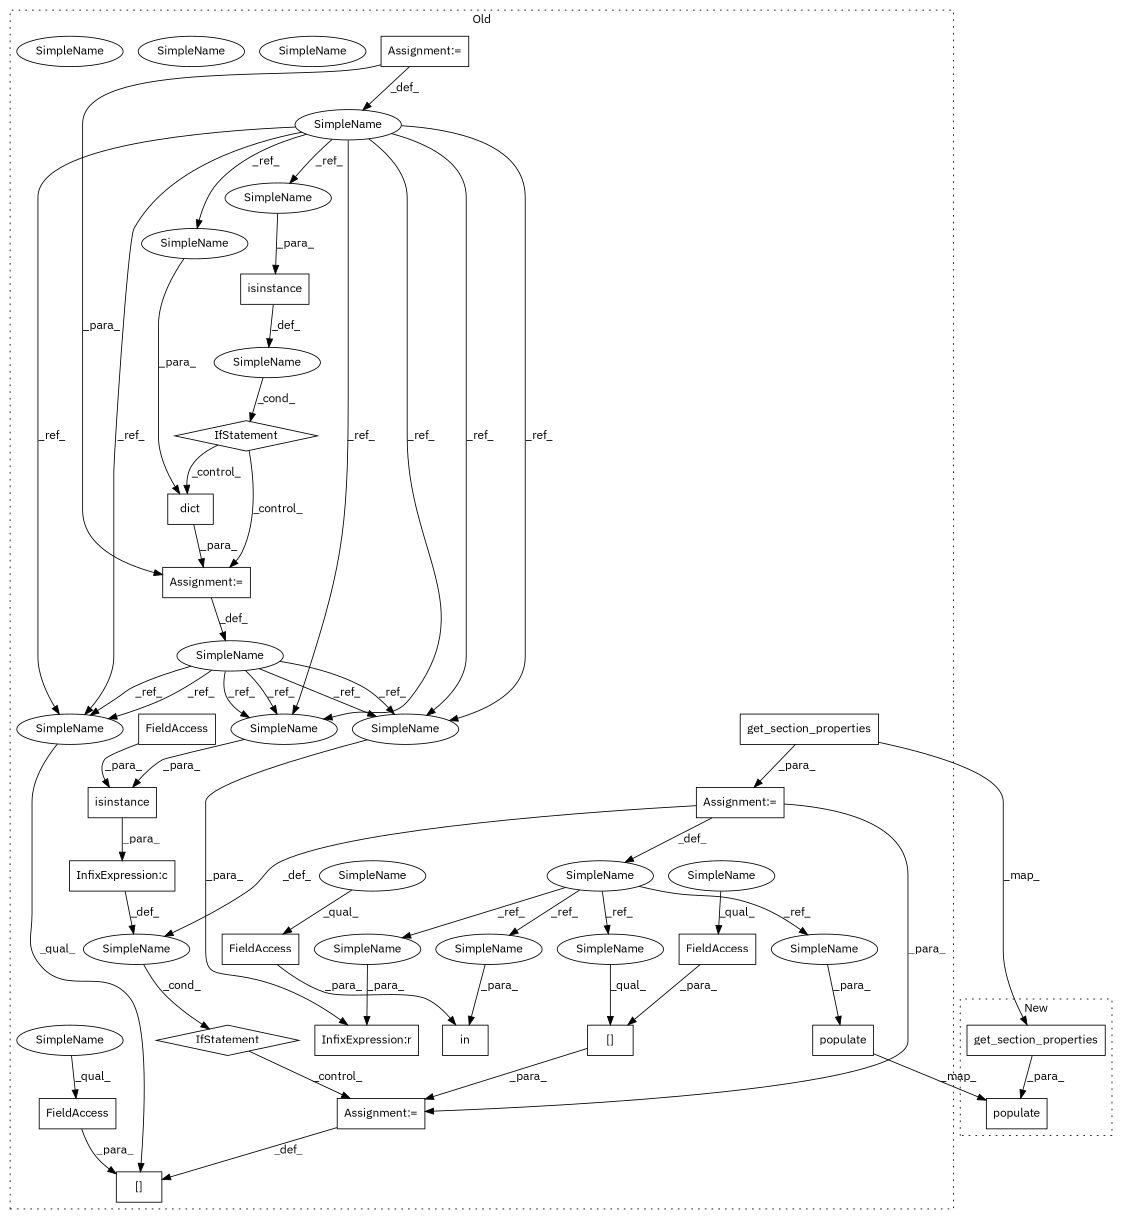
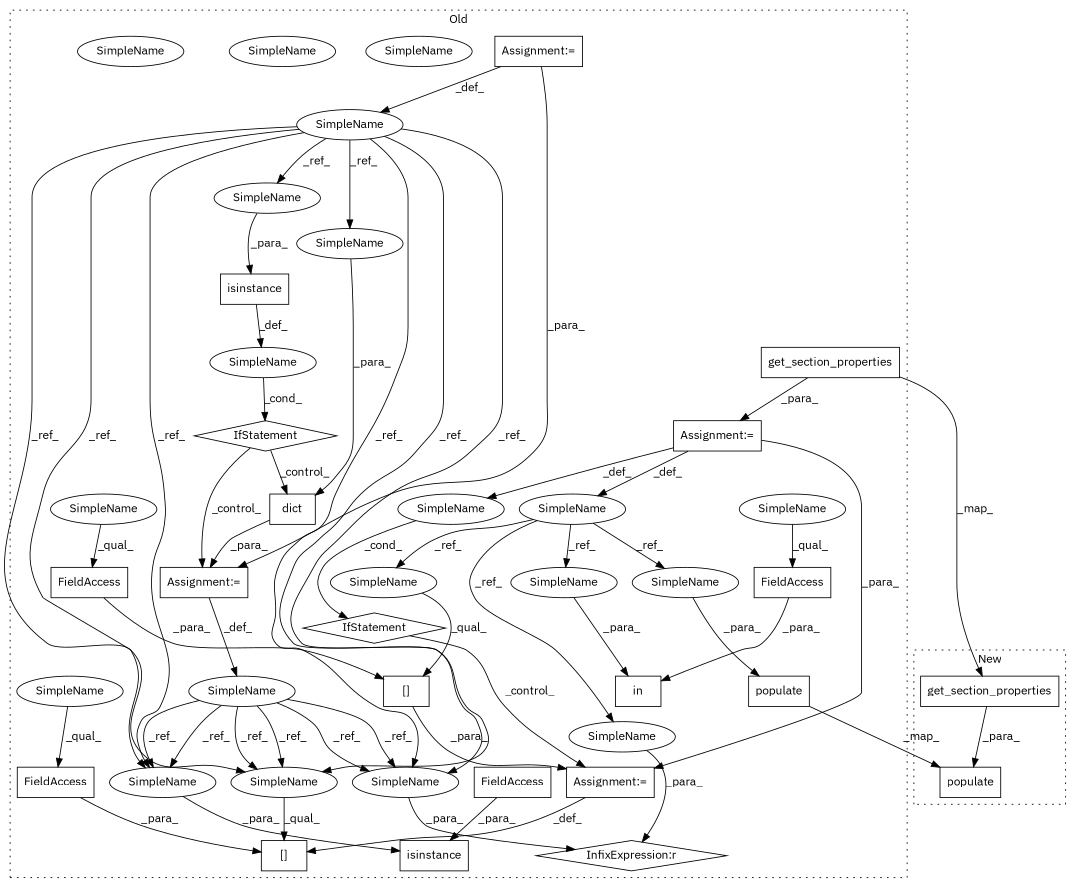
(122, 876) -> none
(367, 1040) -> (631, 856)
